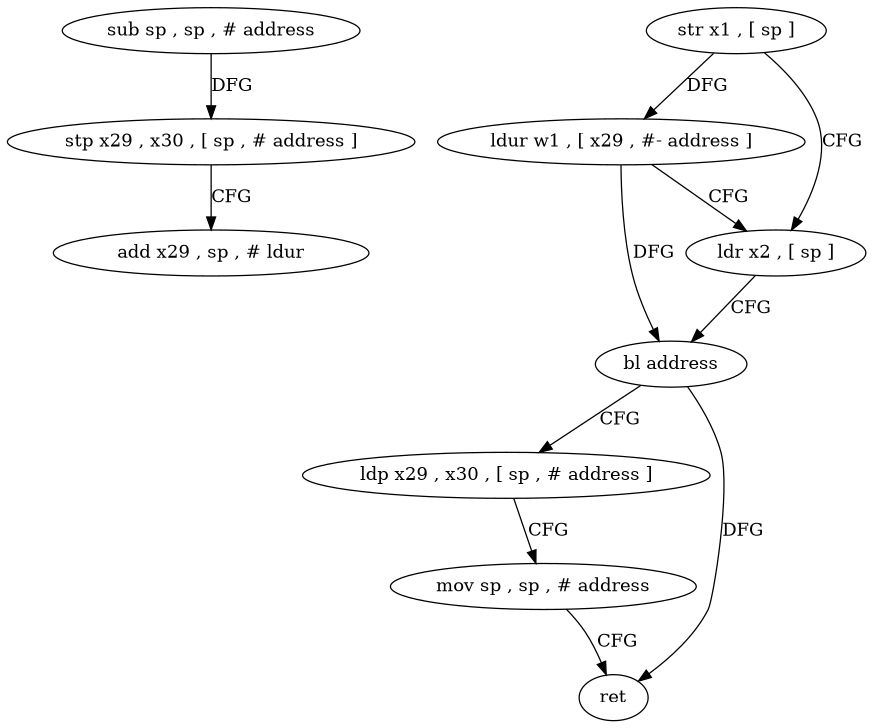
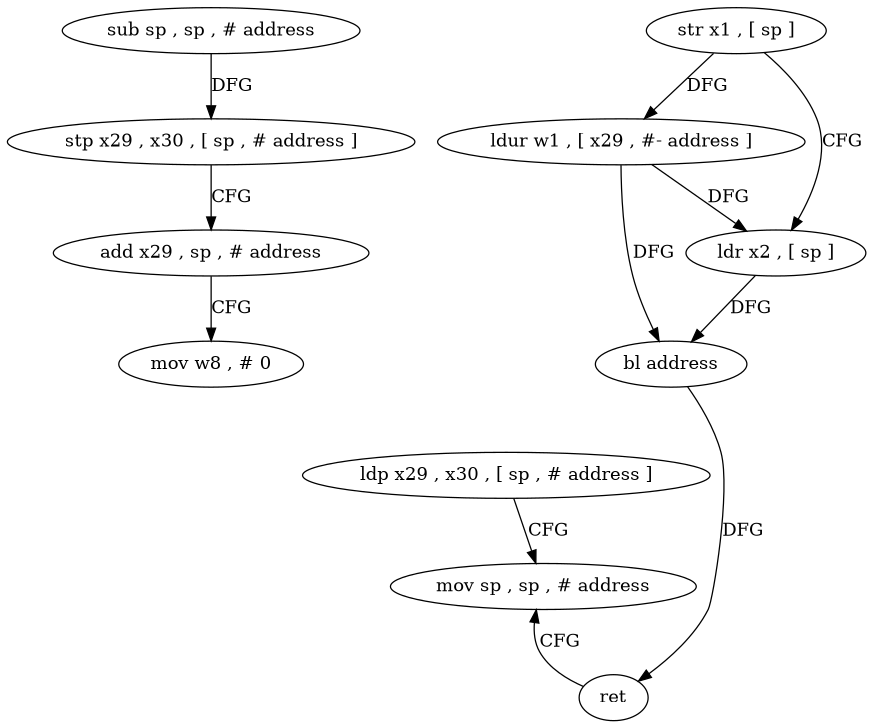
(729, 197) -> (729, 197)
(211, 253) -> (211, 253)
(751, 309) -> (751, 309)
none -> (211, 364)
(596, 415) -> none
(587, 634) -> (548, 663)
